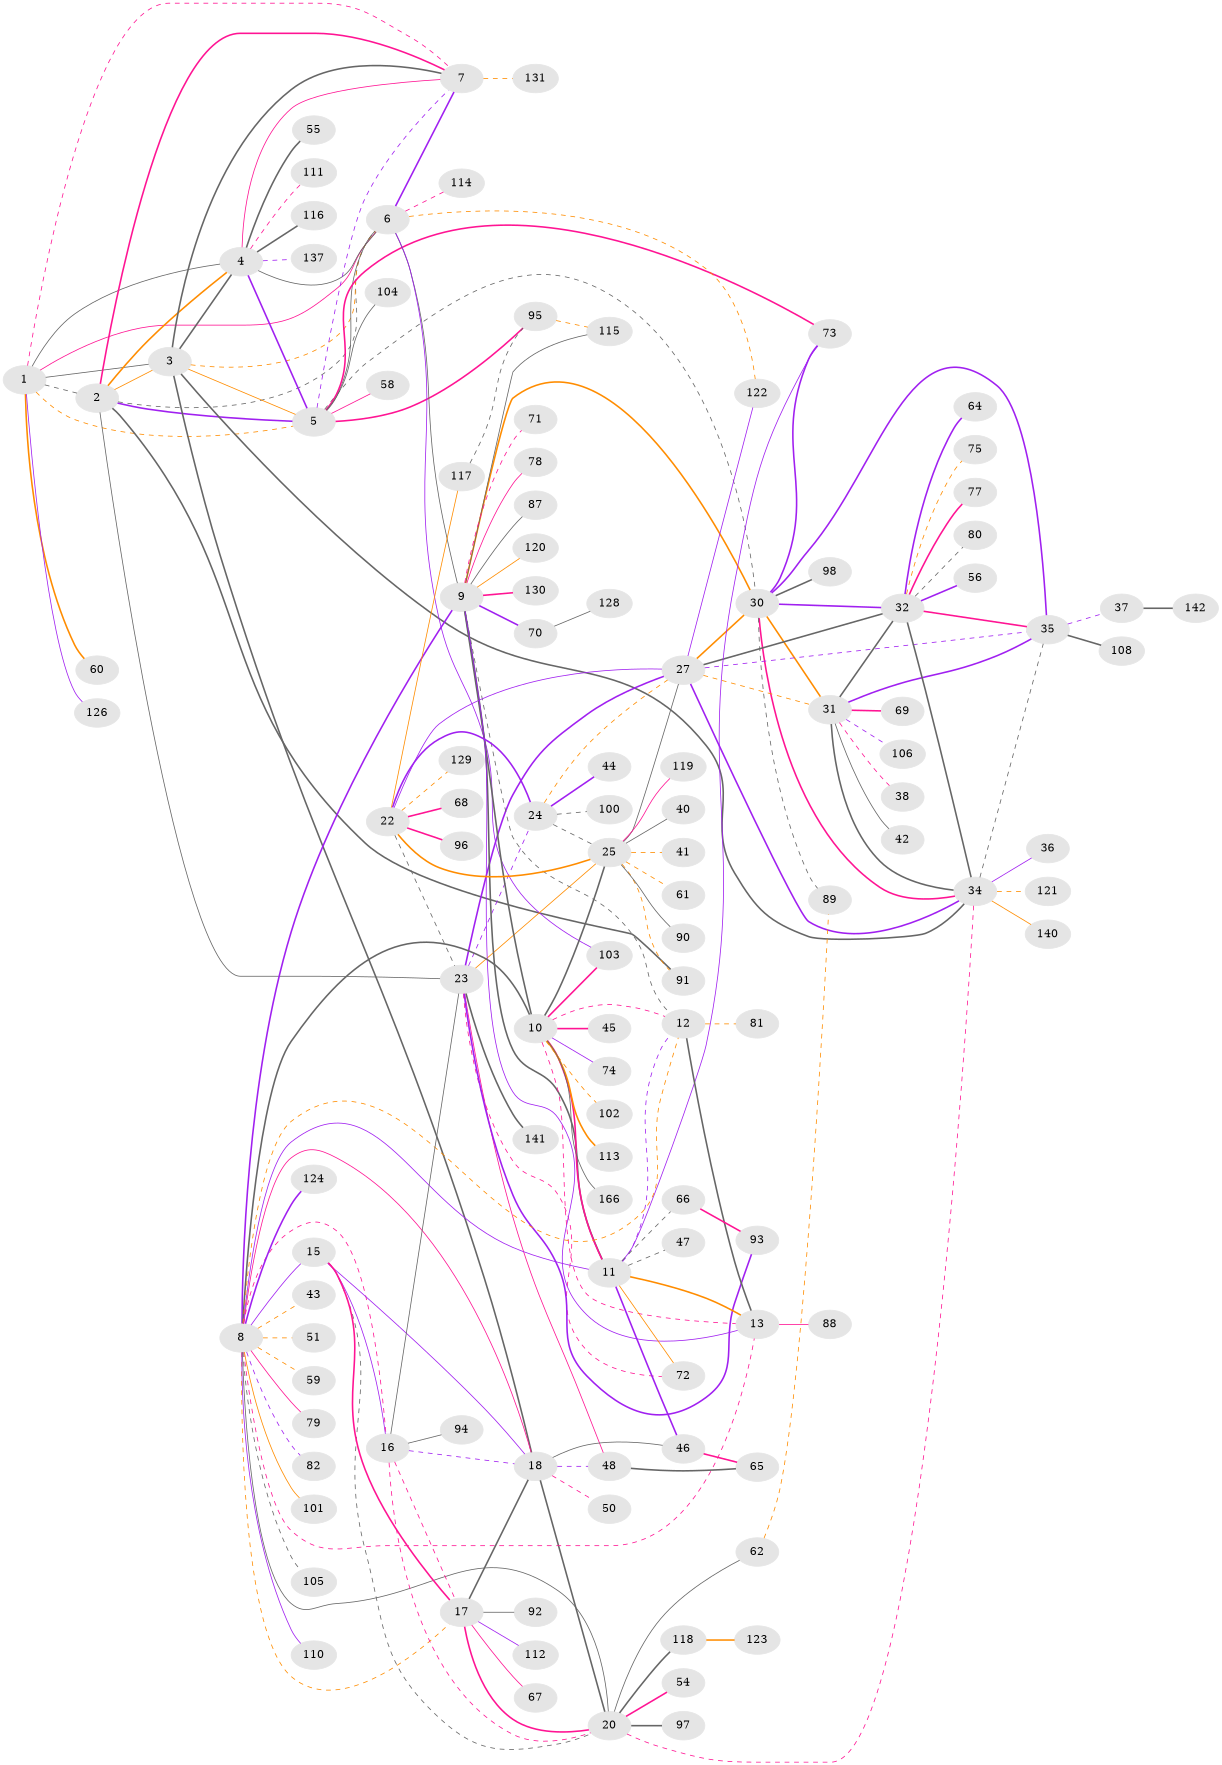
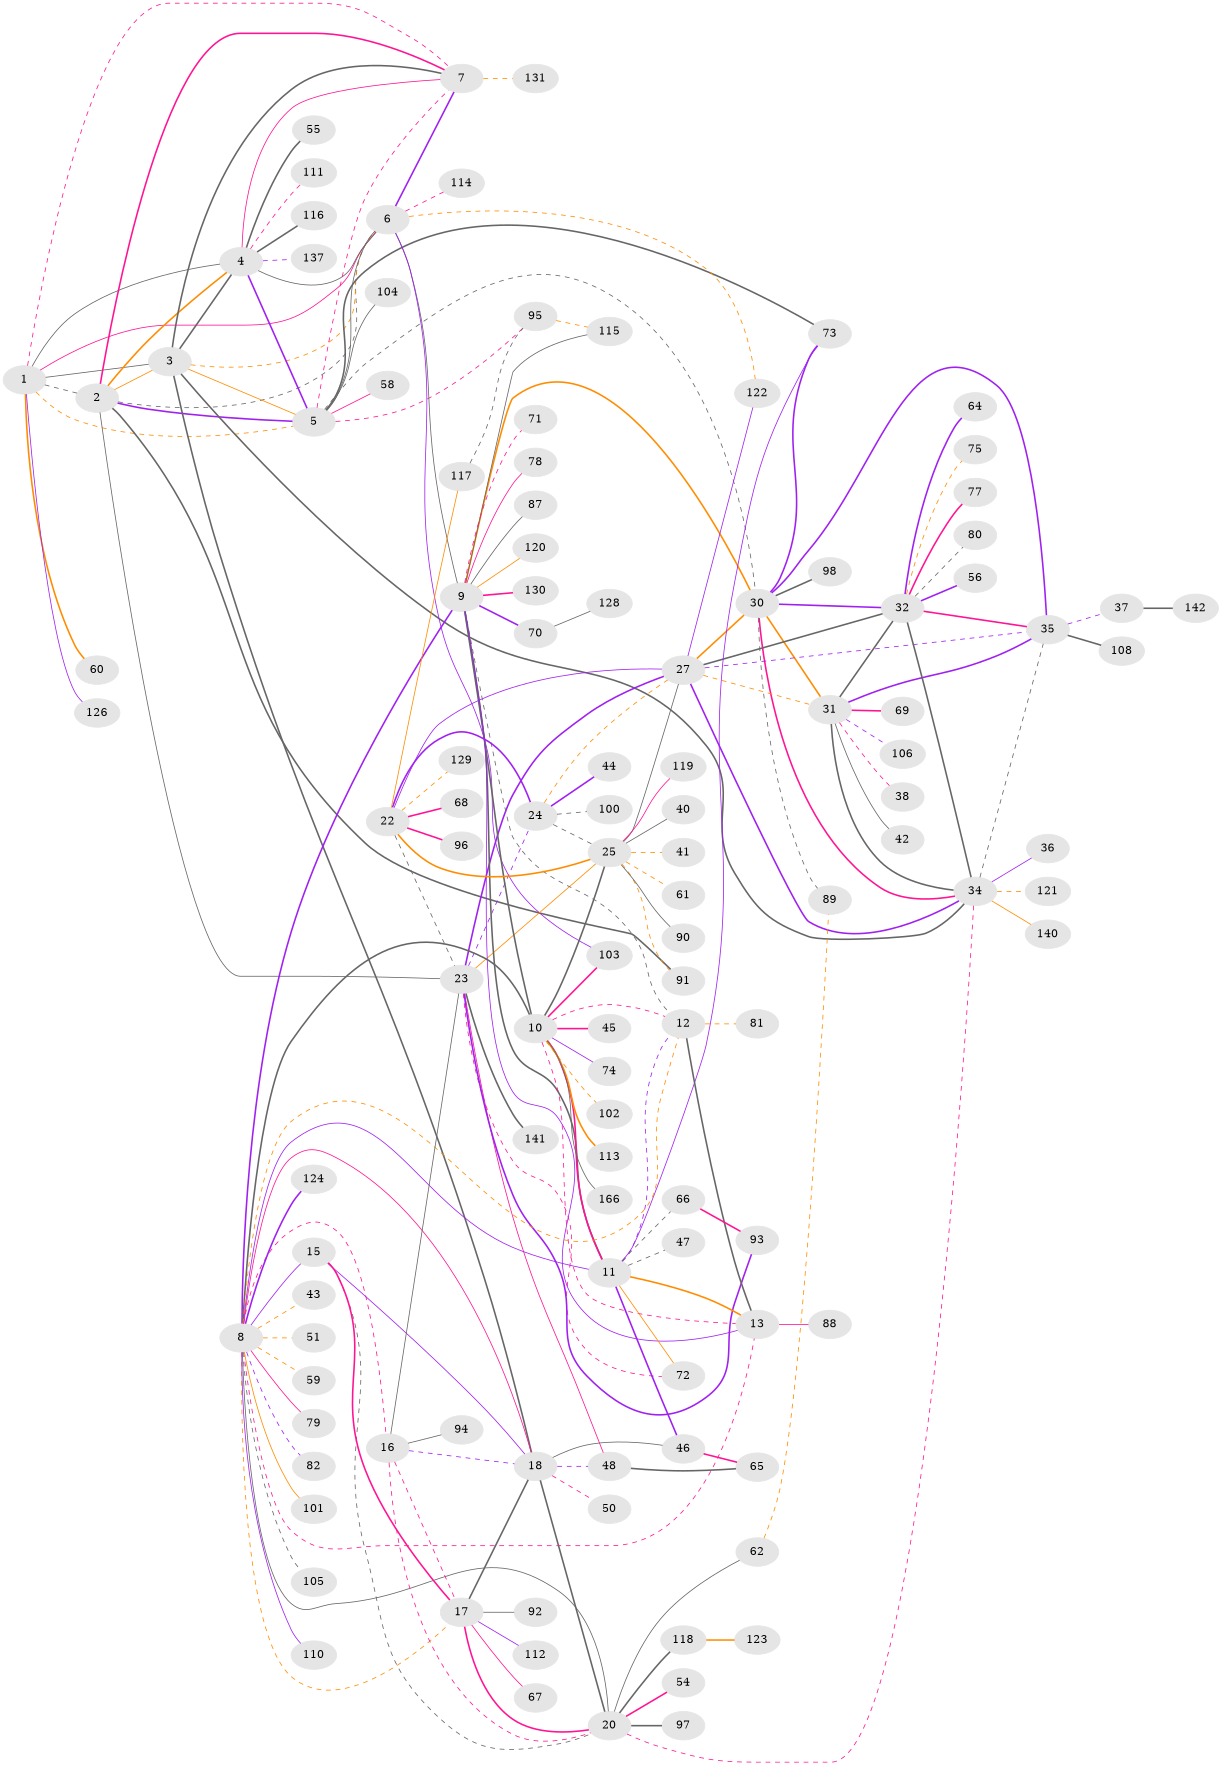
(519, 227) -> (519, 227)
(353, 235) -> (353, 235)
(438, 393) -> (438, 393)
(367, 1345) -> none
